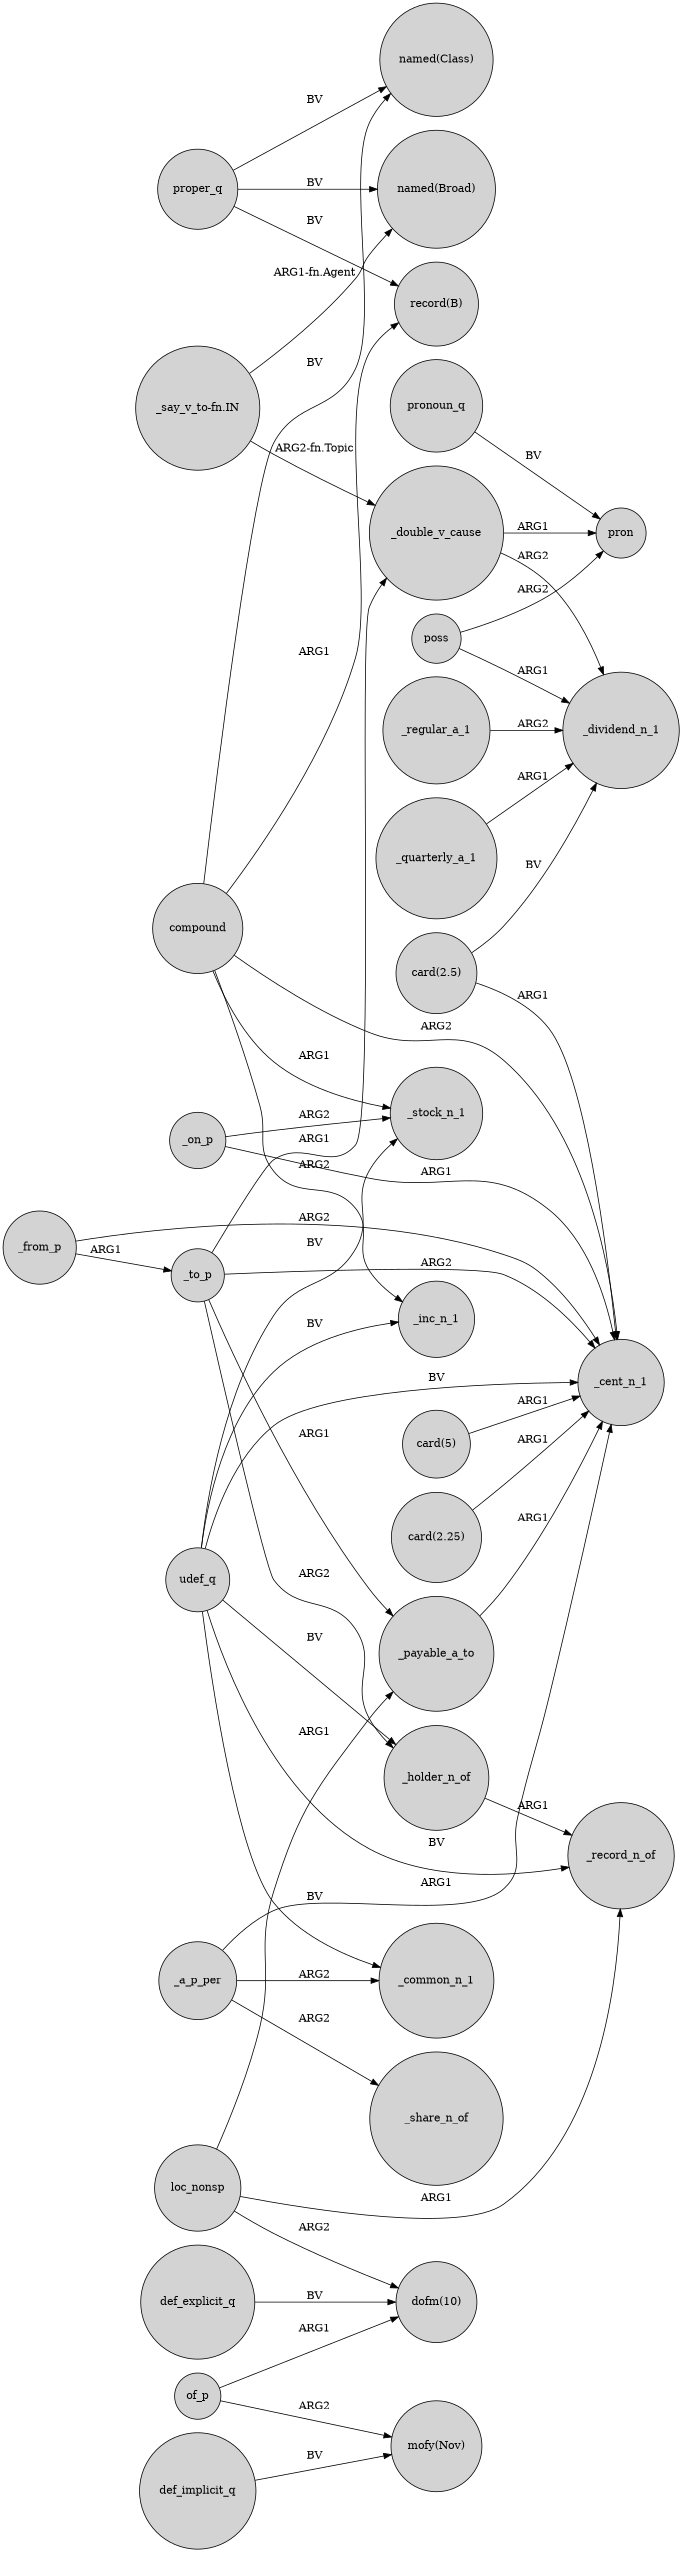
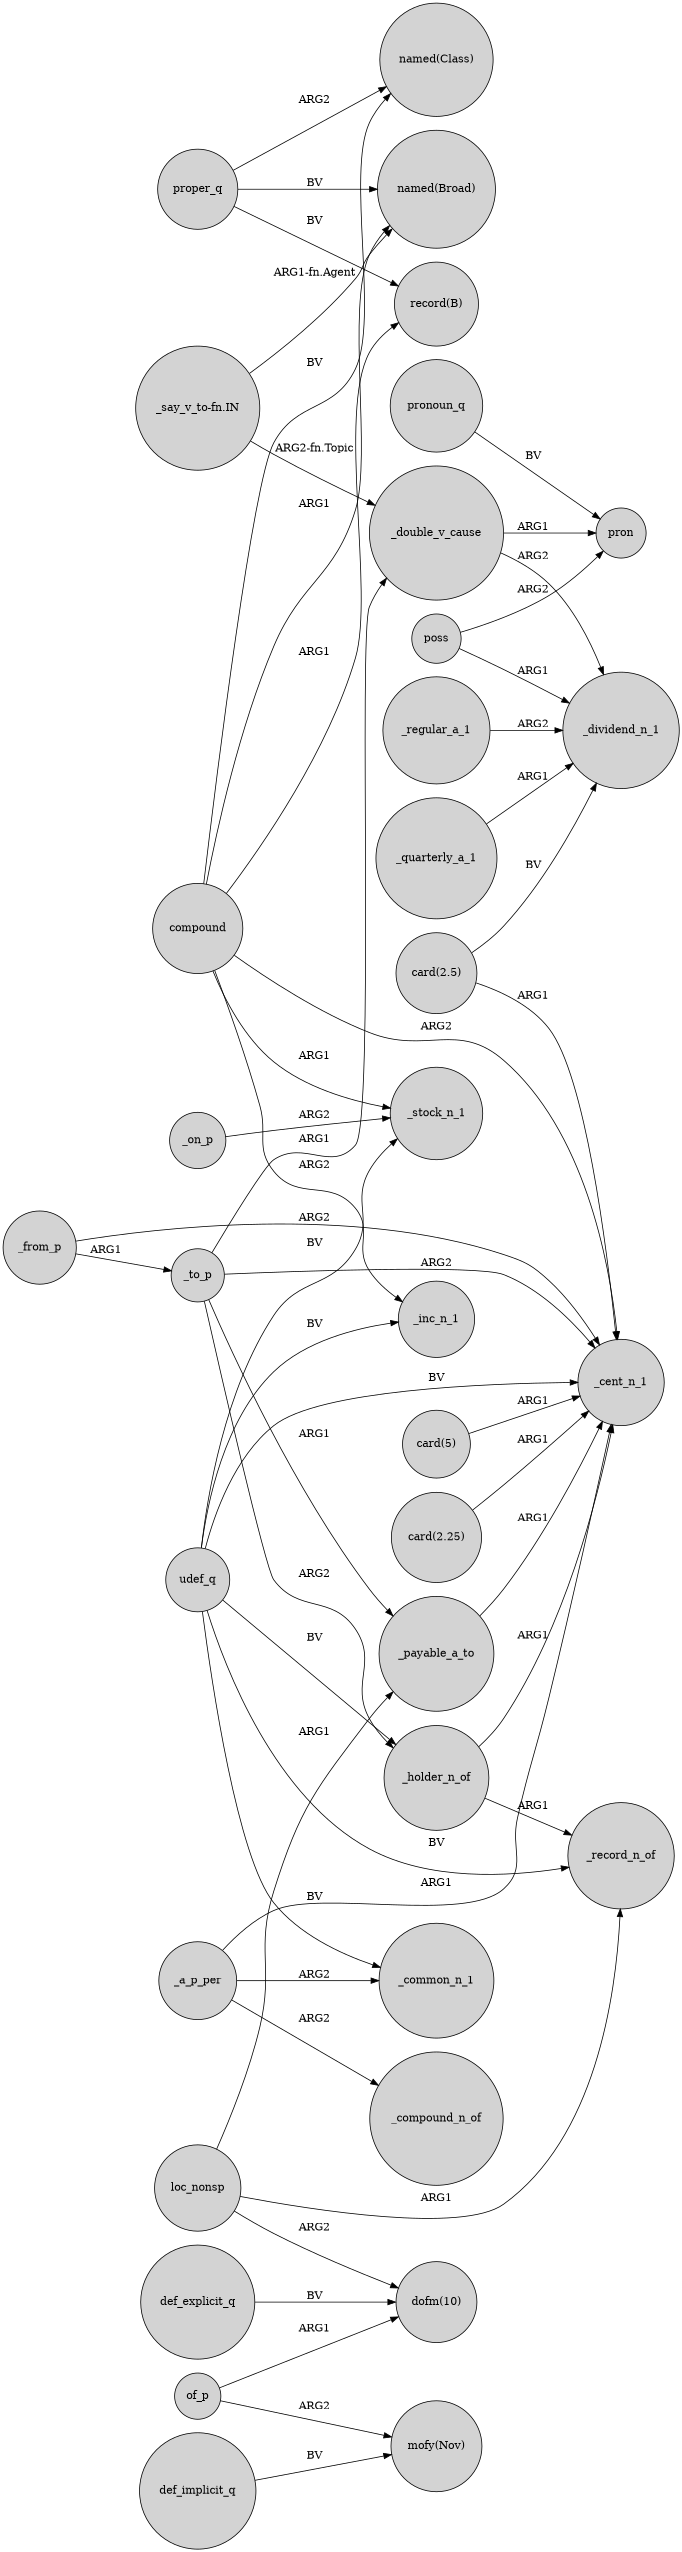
(315, 100) -> (315, 100)
none -> (328, 565)
(459, 1181) -> (564, 1598)
(436, 2119) -> (436, 2119)
